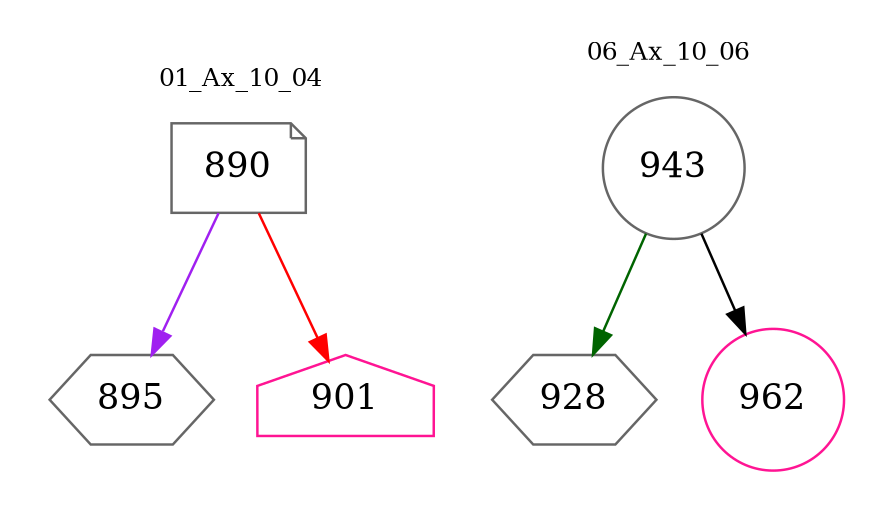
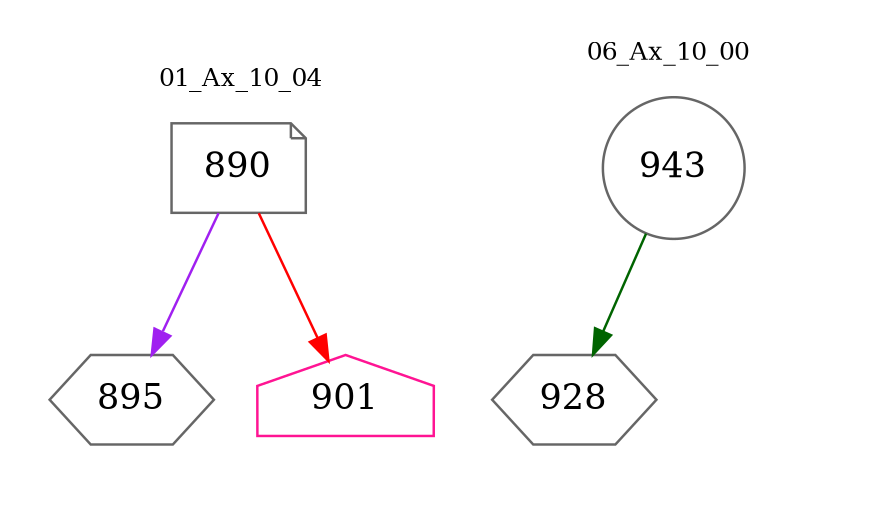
(669, 53) -> (669, 53)
(773, 400) -> none
